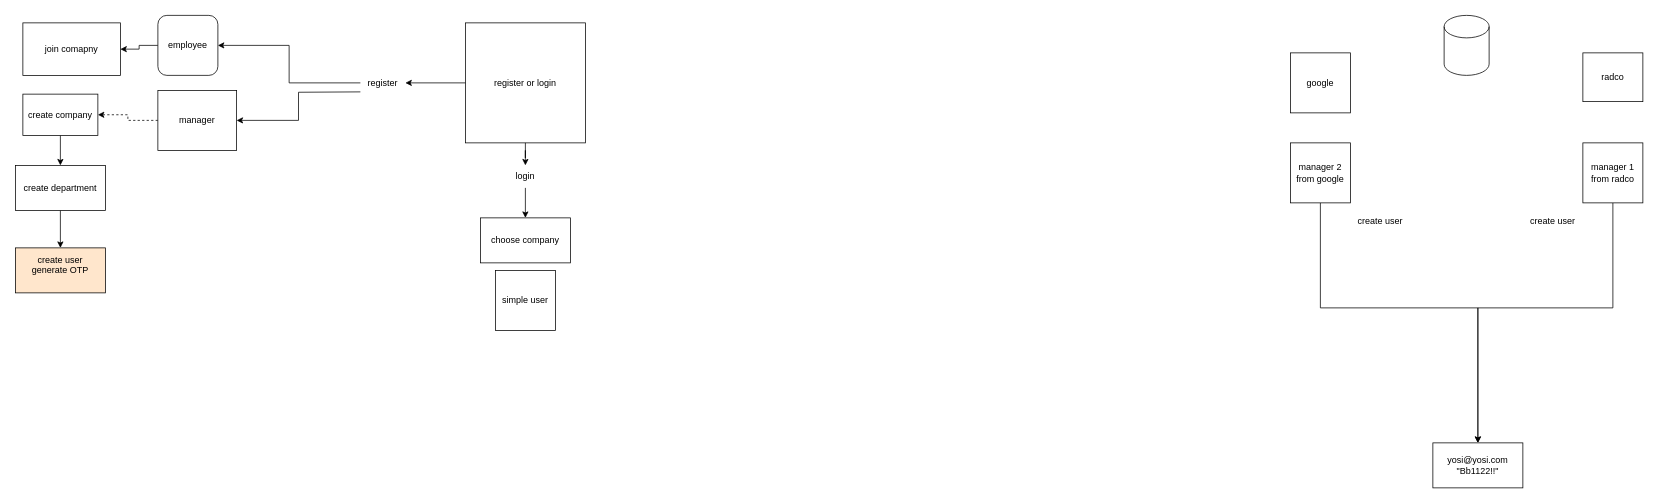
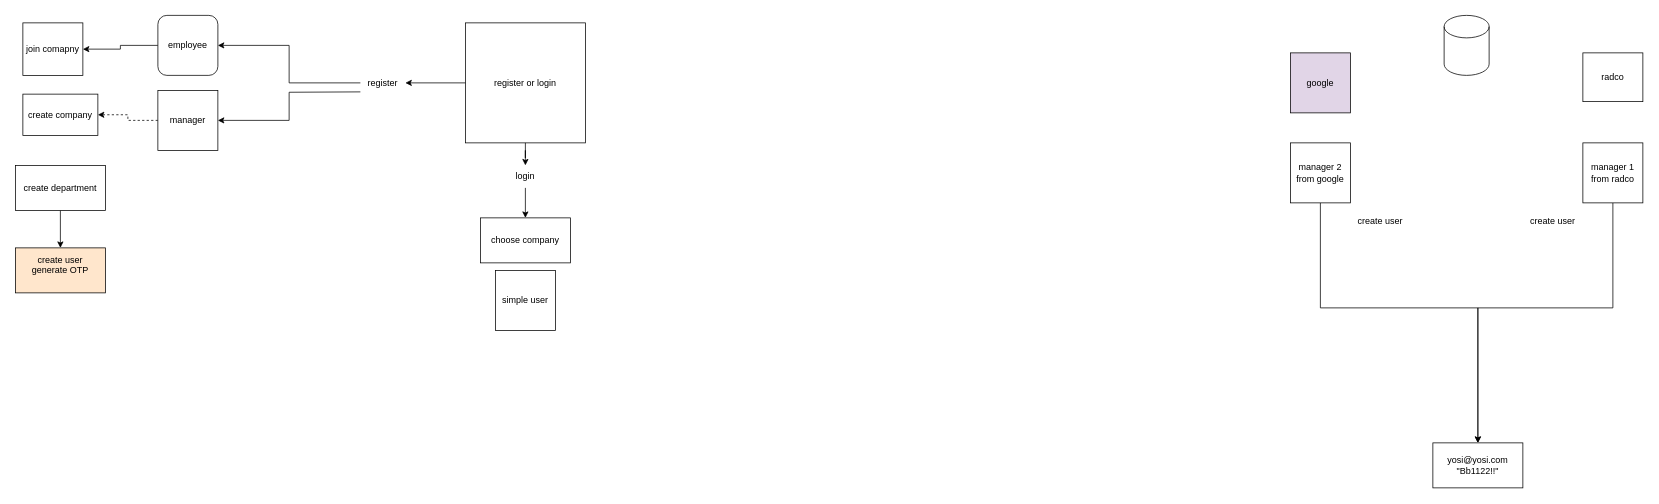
(72, 49) -> (53, 49)
(1320, 83) -> (1320, 83)
(197, 120) -> (188, 120)
(60, 147) -> none
